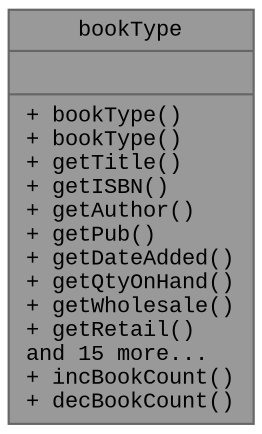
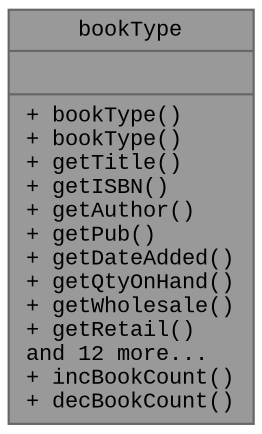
(118, 353) -> (118, 353)
